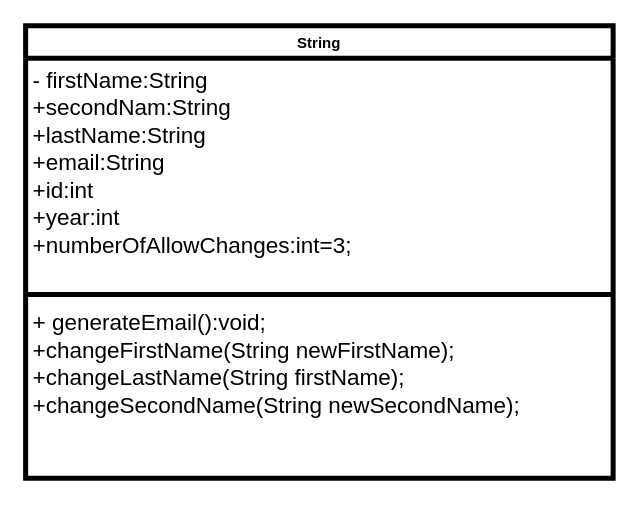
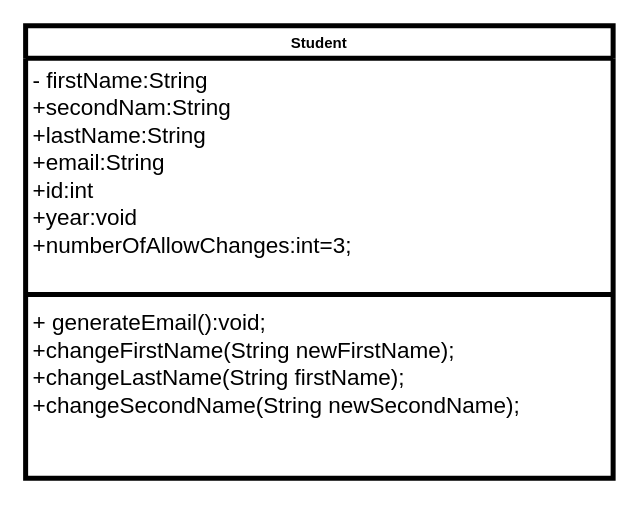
(319, 43) -> (319, 43)
(134, 80) -> (134, 80)
